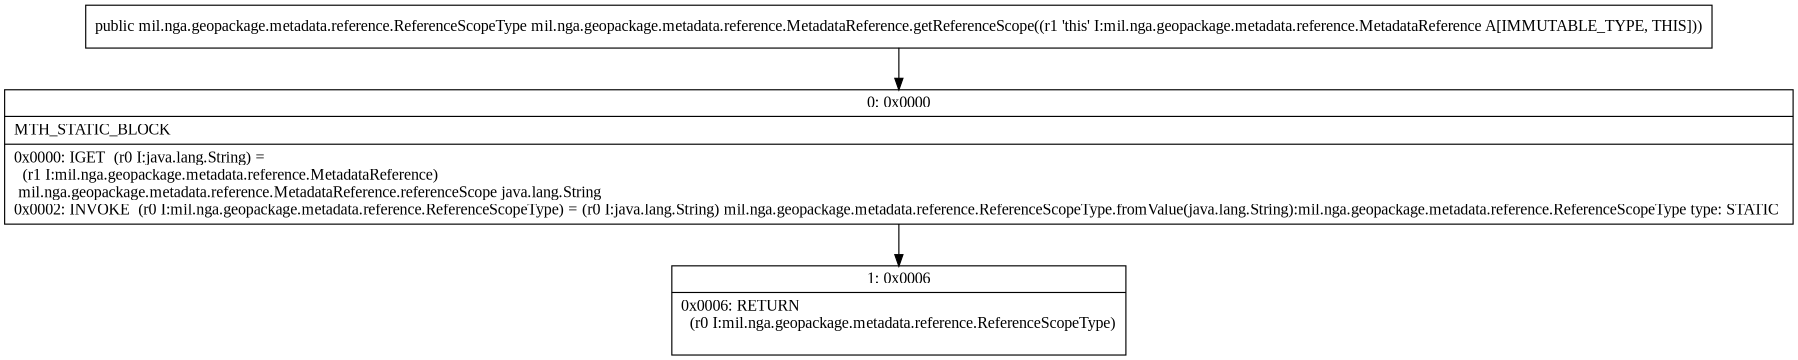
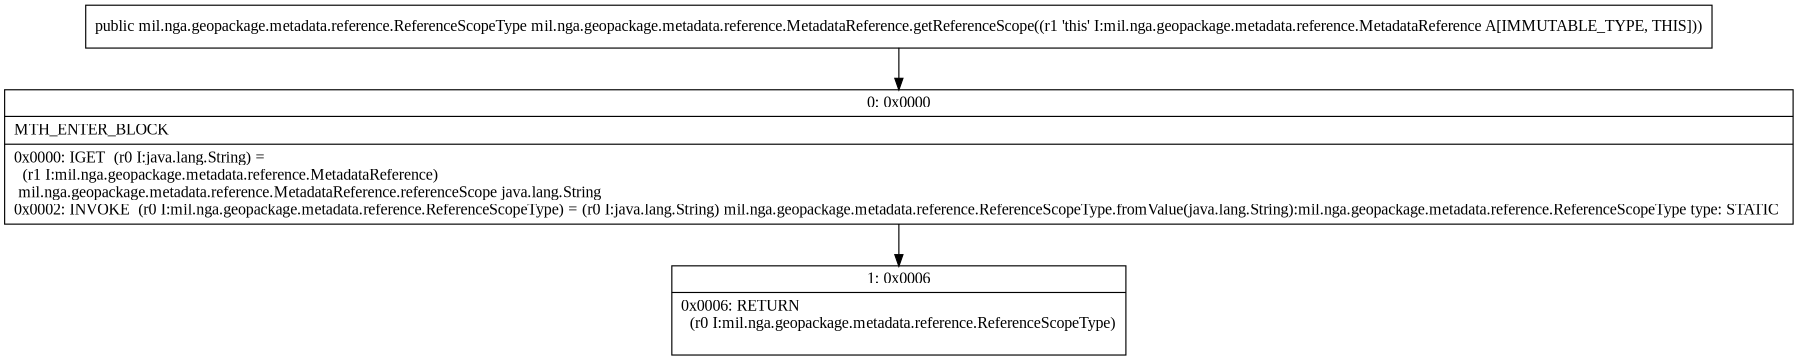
(93, 130) -> (92, 130)
